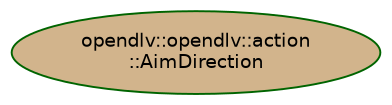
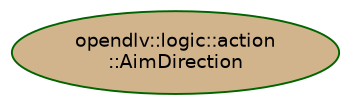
(196, 53) -> (176, 53)
